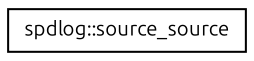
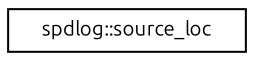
(127, 30) -> (127, 30)
